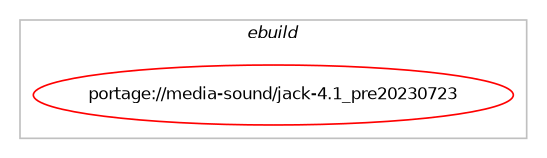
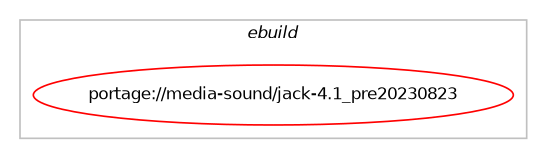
(273, 95) -> (273, 95)
